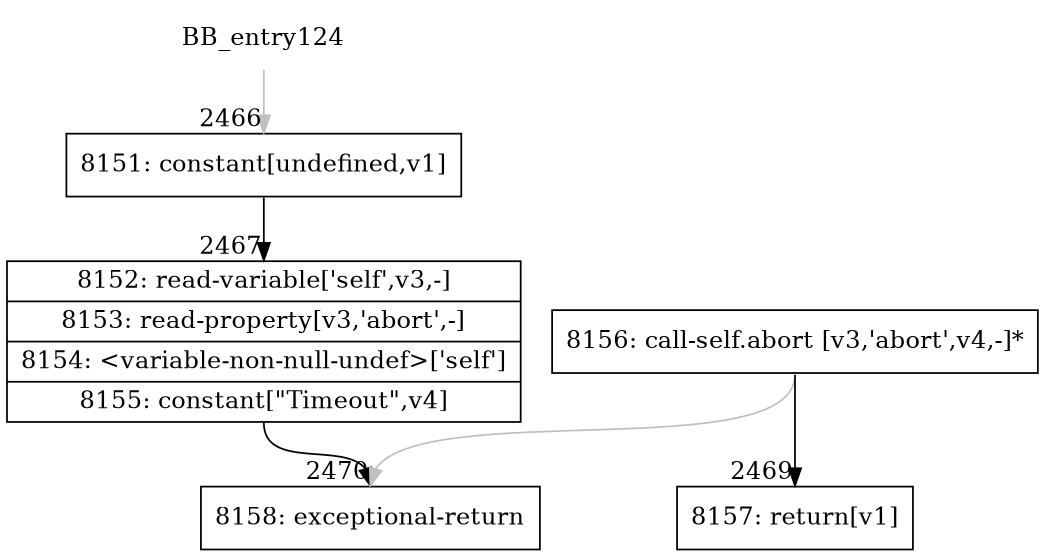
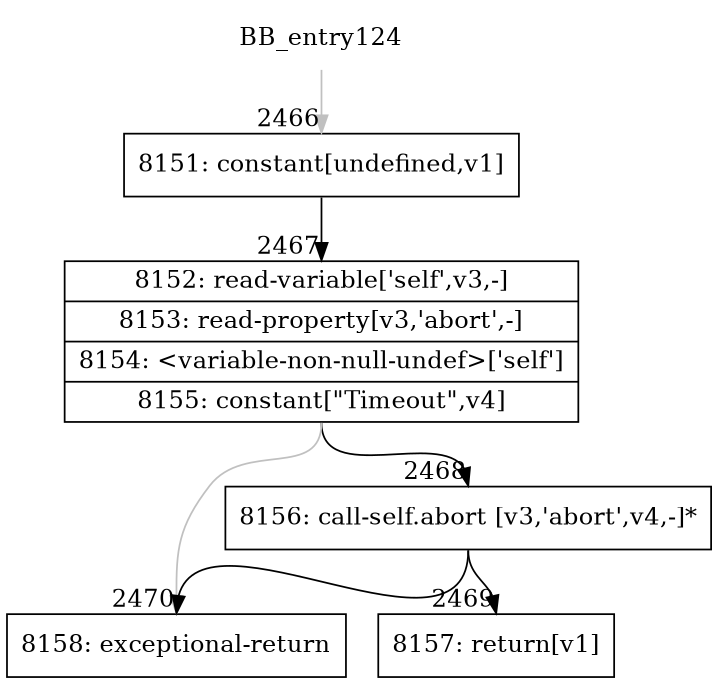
(591, 430) -> (331, 584)
(308, 454) -> (218, 478)
none -> (386, 455)
